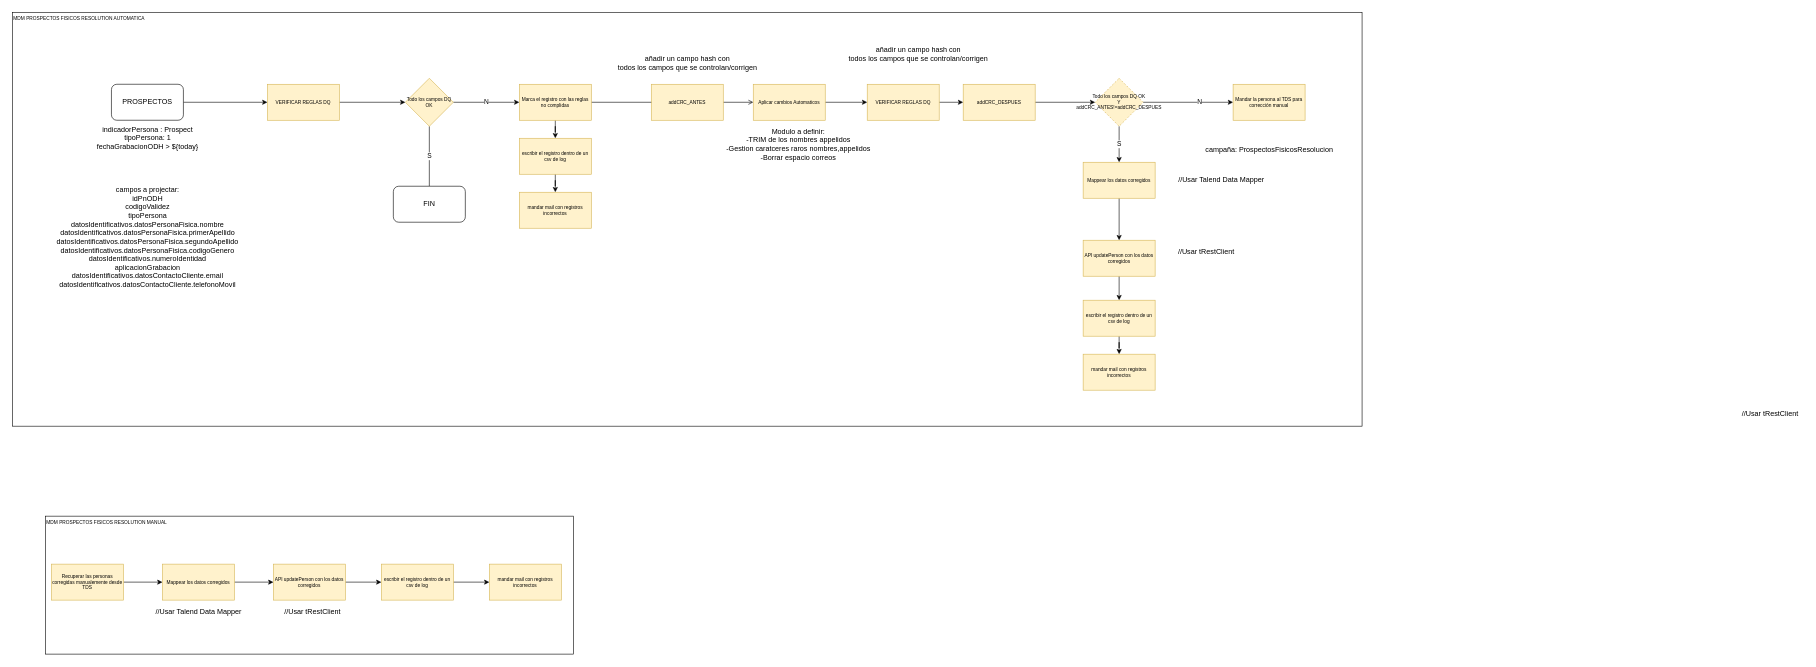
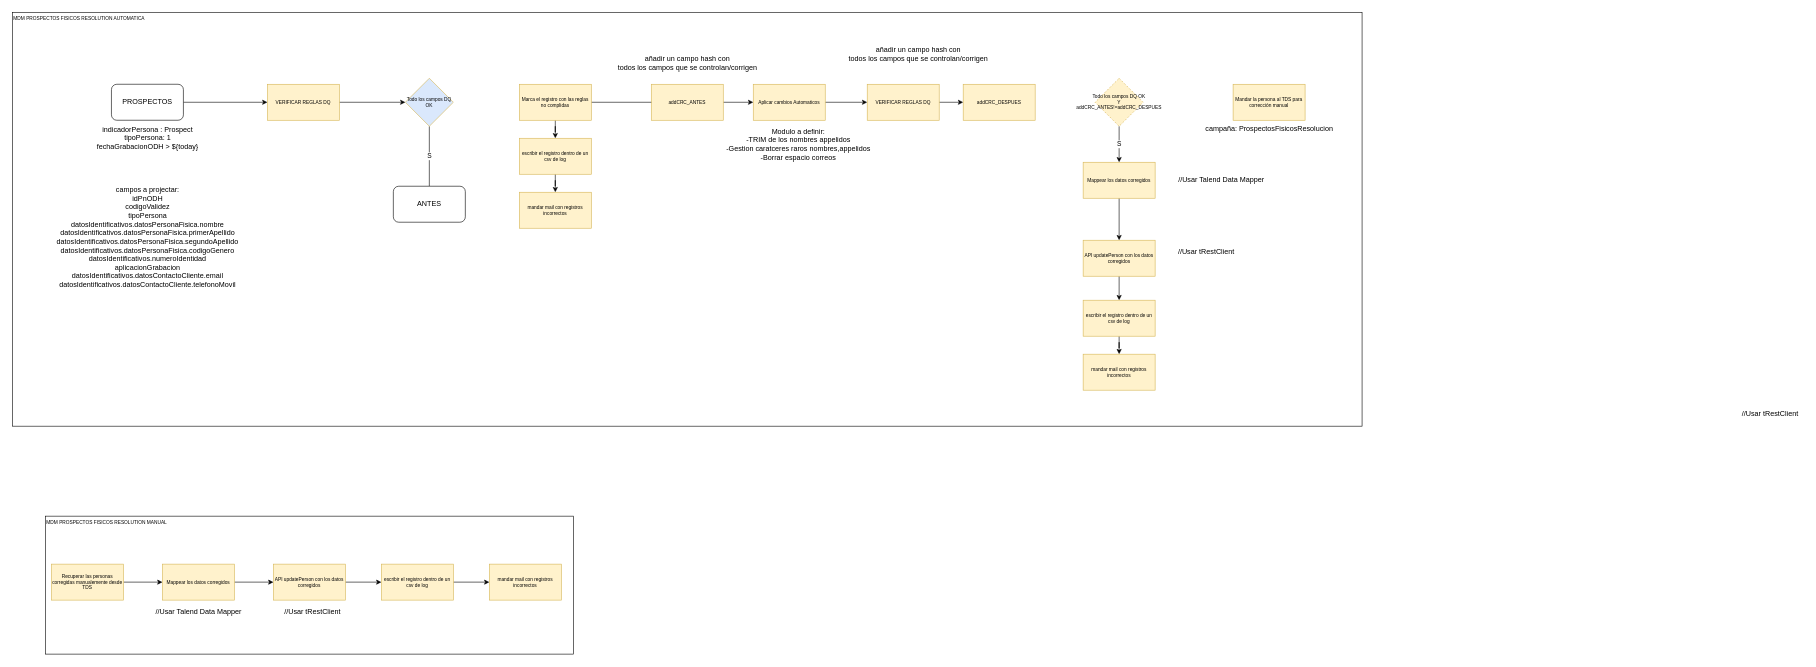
(429, 102) -> (429, 102)
(485, 102) -> none
(749, 102) -> (747, 102)
(1089, 102) -> none
(1199, 102) -> none
(1269, 150) -> (1269, 129)
(429, 204) -> (429, 204)
